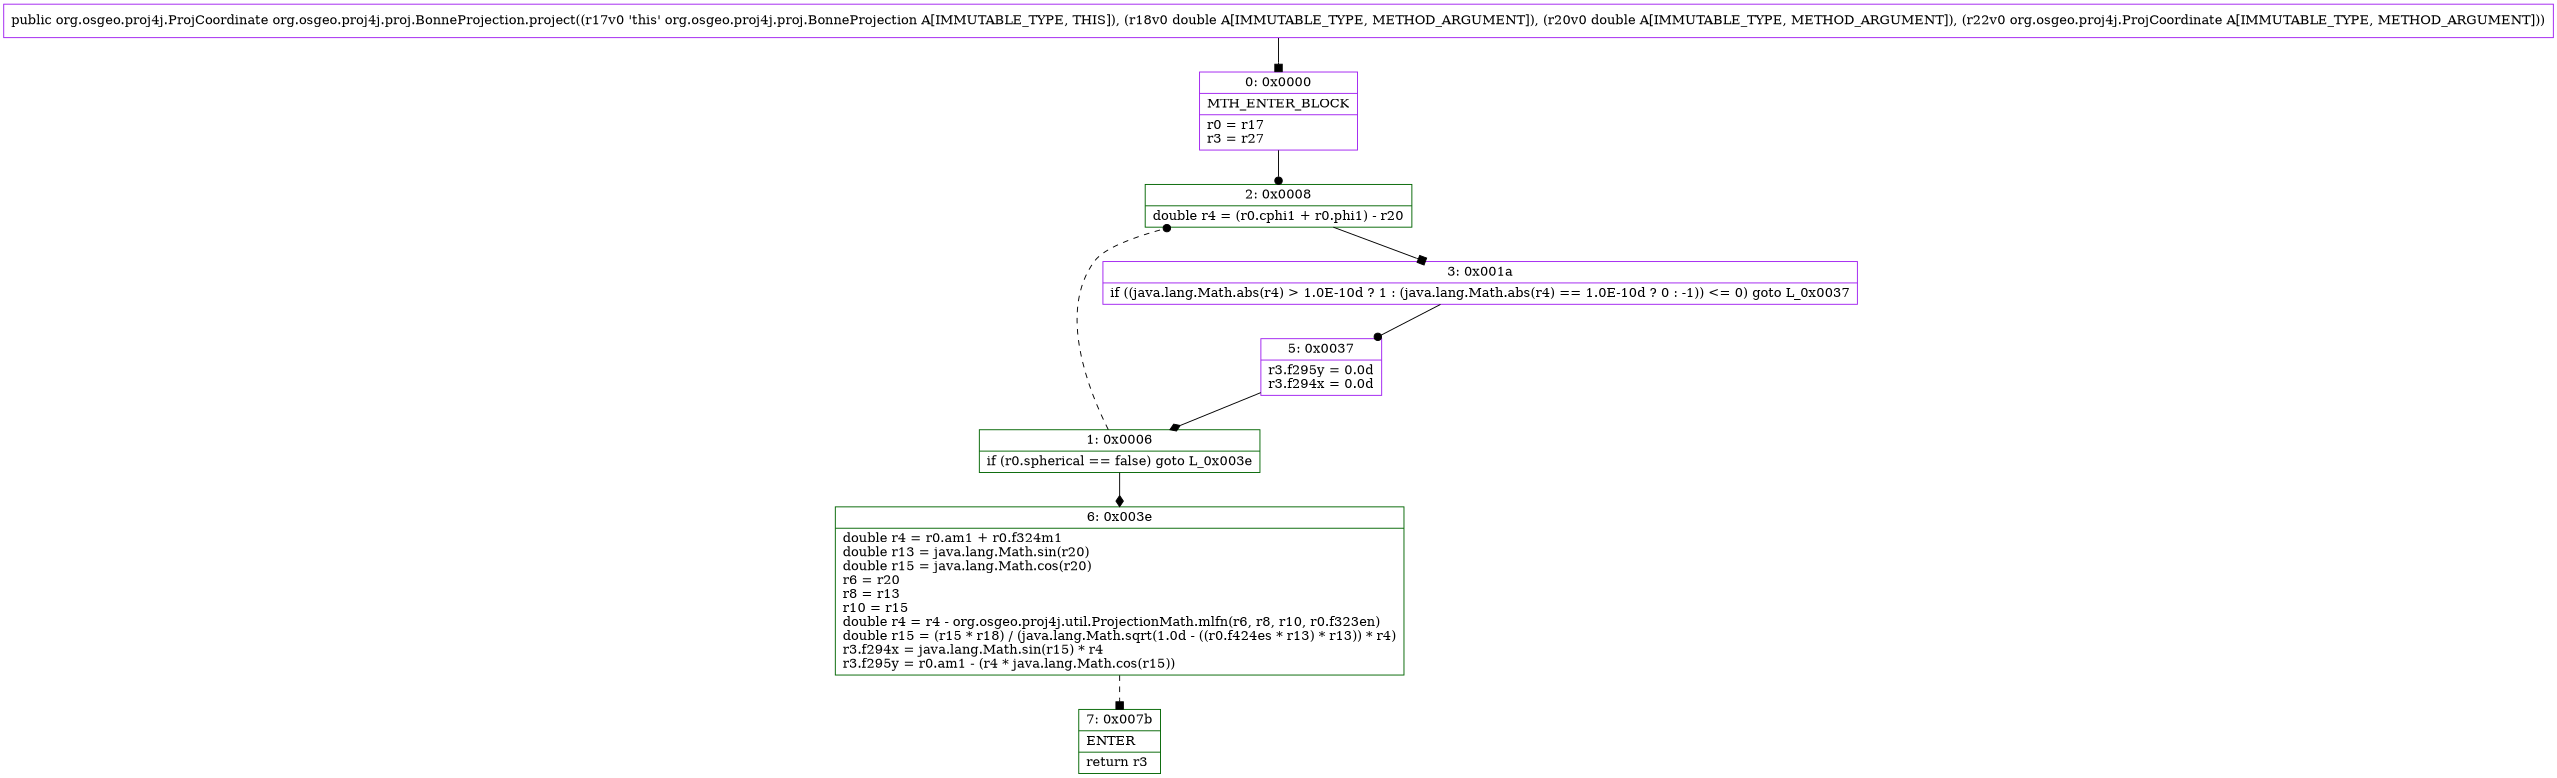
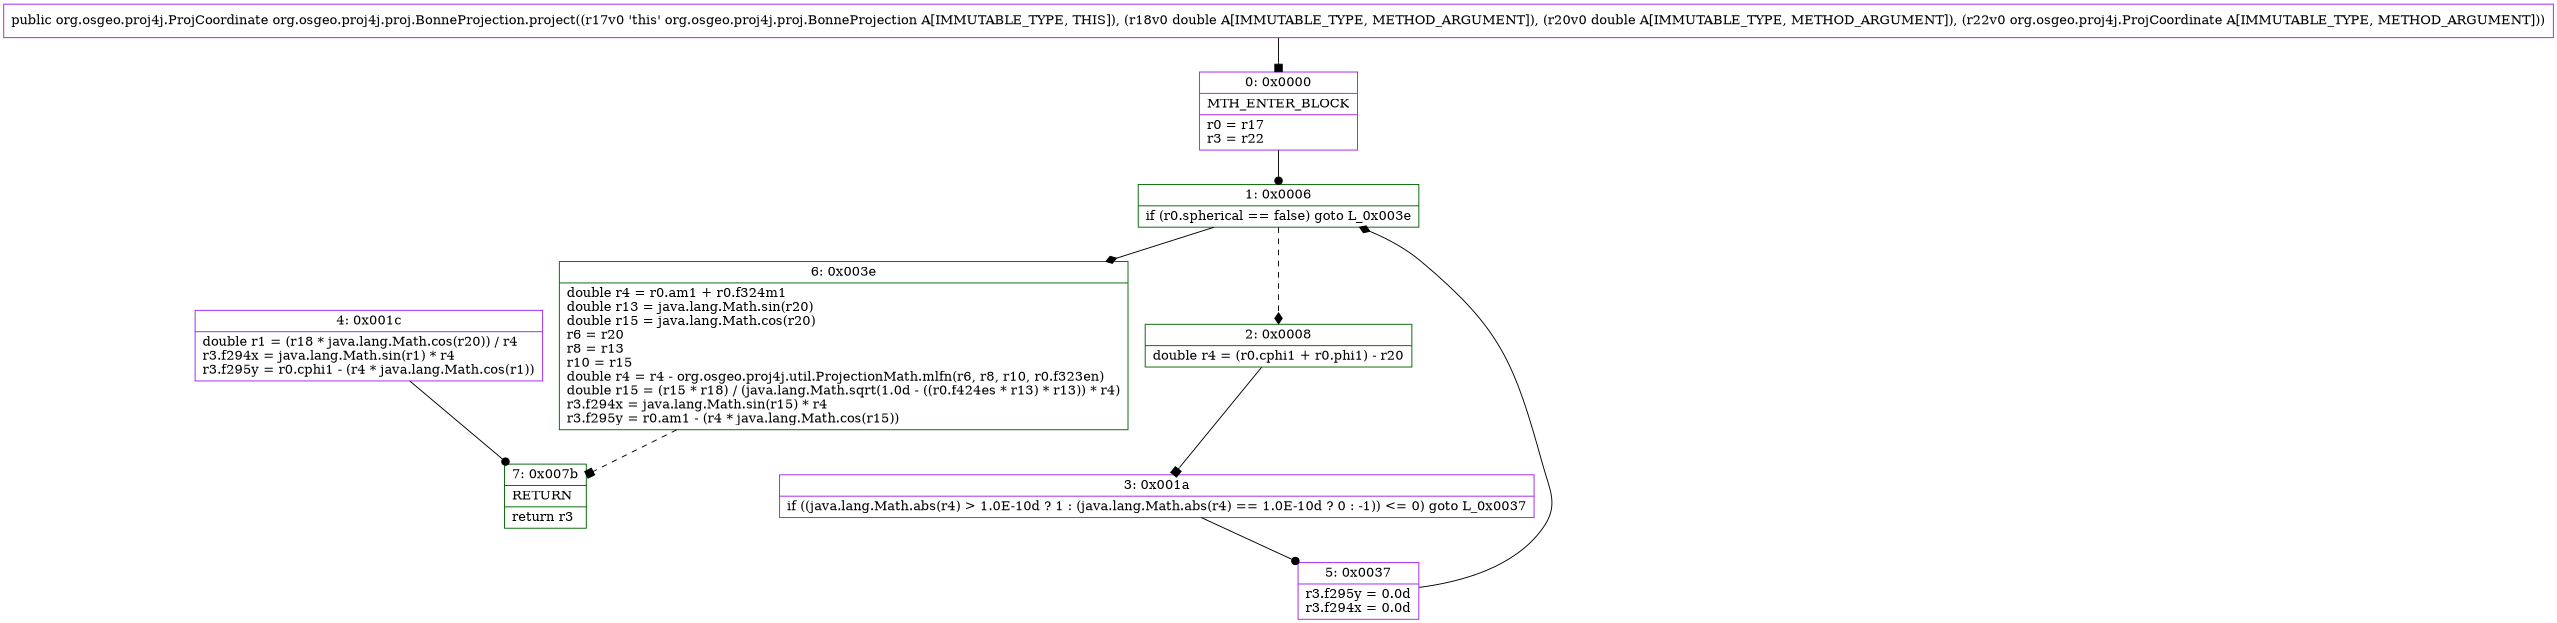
(1236, 139) -> (1236, 139)
(1279, 164) -> (1279, 164)
(1078, 308) -> (1279, 270)
none -> (369, 346)
(1111, 741) -> (542, 496)
